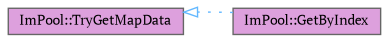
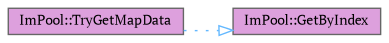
(215, 12) -> (201, 31)
